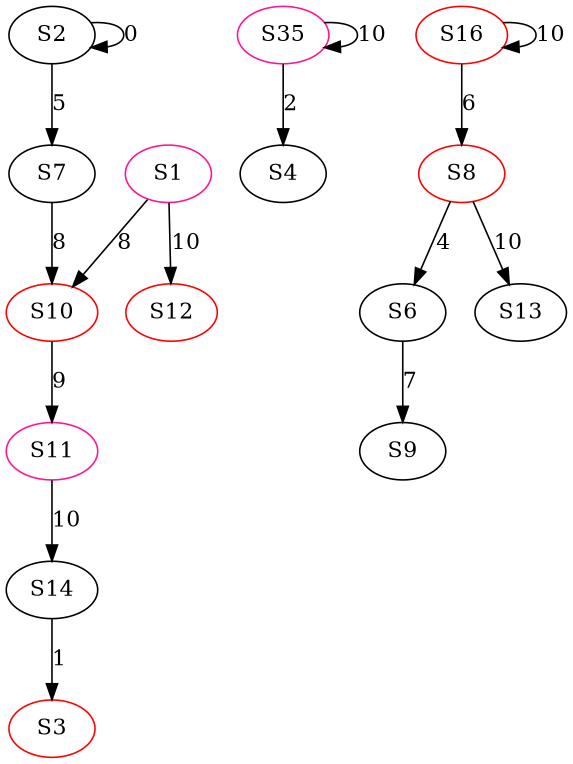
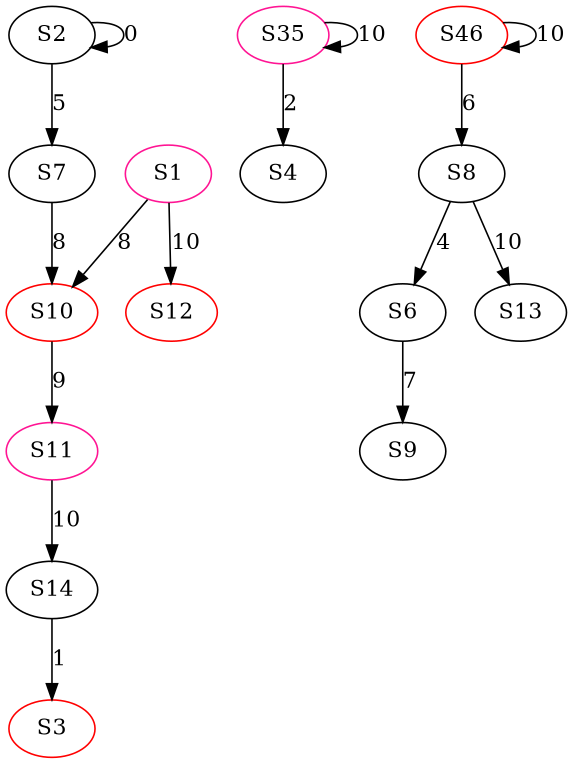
(462, 35) -> (462, 35)
(462, 174) -> (462, 174)
